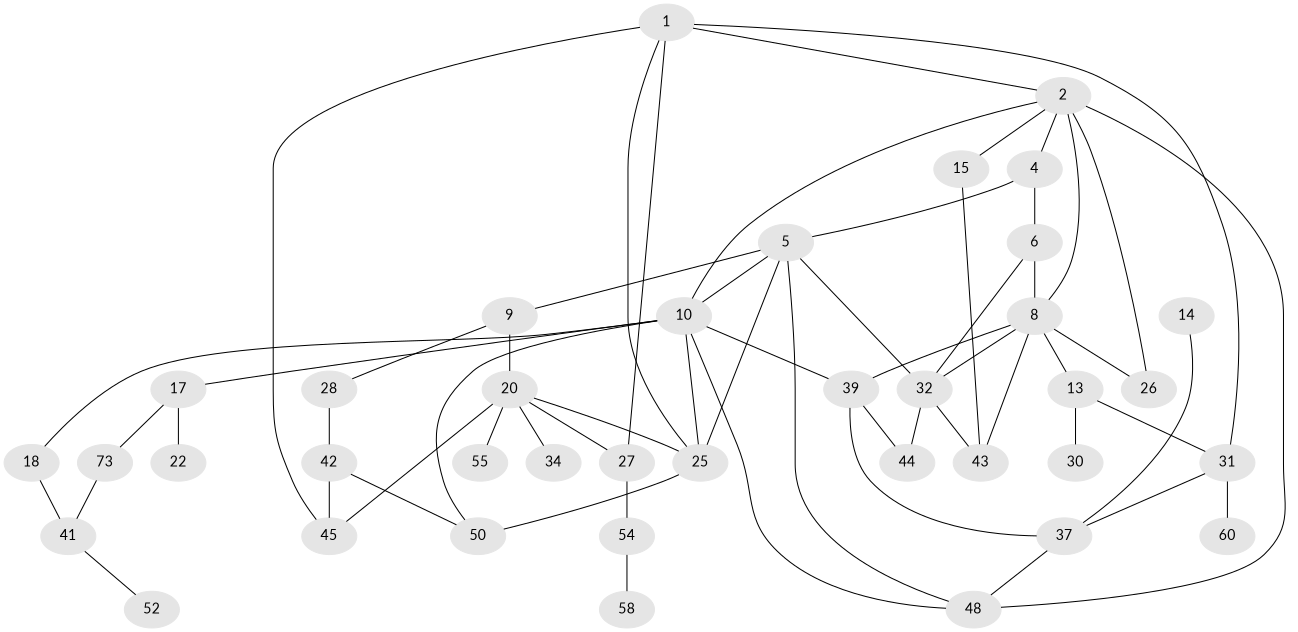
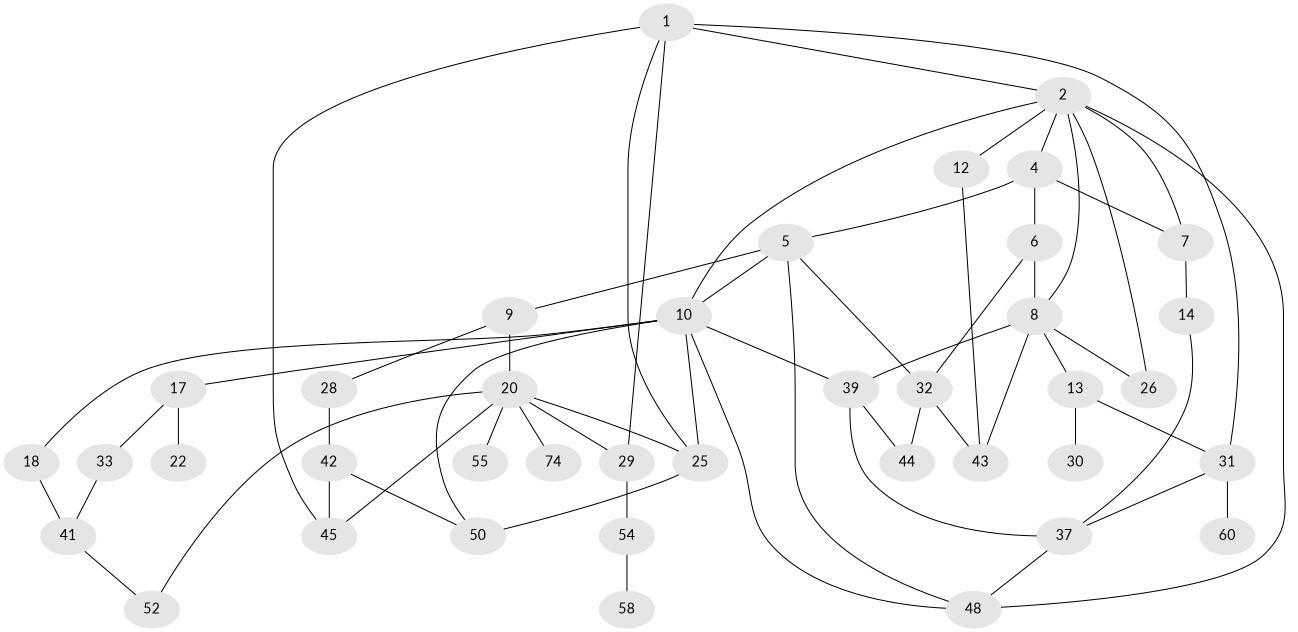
(961, 169) -> (961, 169)
none -> (1186, 243)
(981, 352) -> none
(743, 353) -> none
none -> (292, 445)
(105, 463) -> (105, 463)
(554, 463) -> (554, 463)
(627, 463) -> (627, 463)
